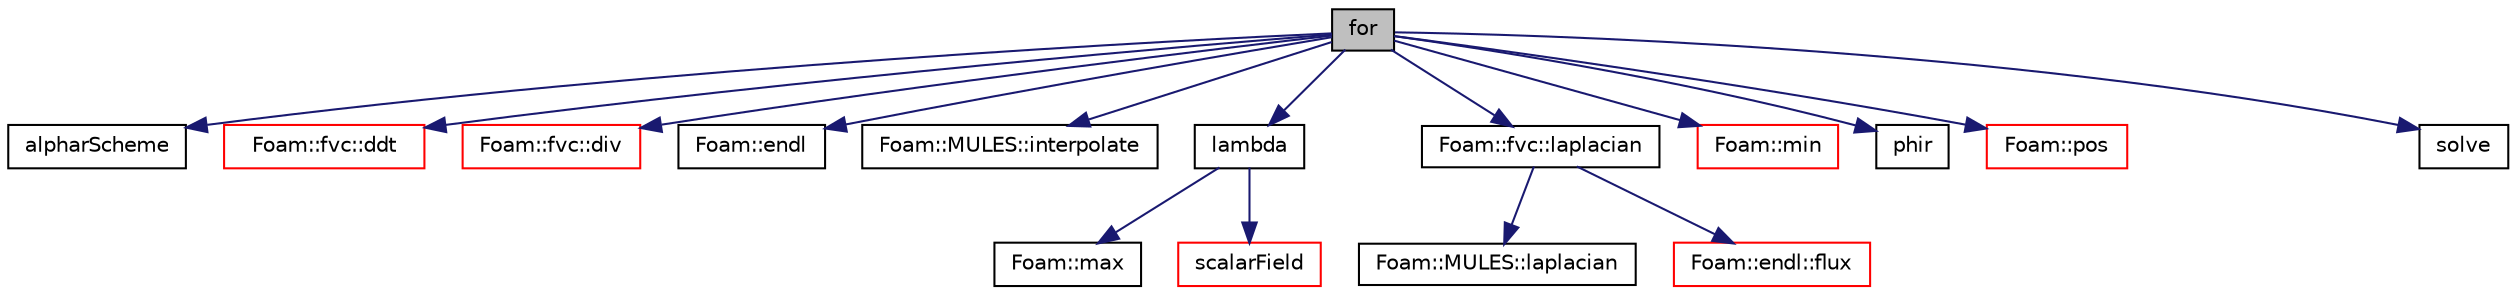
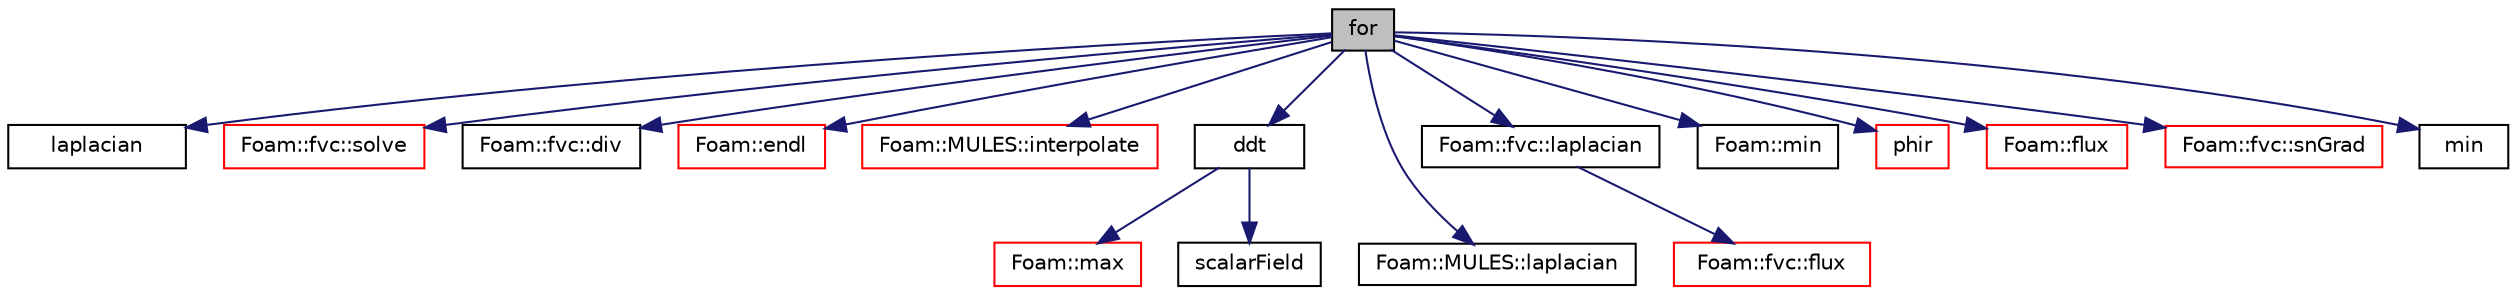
(97, 147) -> (97, 147)
(324, 147) -> (324, 147)
(551, 147) -> (551, 147)
(752, 147) -> (752, 147)
(1010, 147) -> (1010, 147)
(1249, 147) -> (1249, 147)
(1768, 147) -> (1768, 147)
(1912, 147) -> (1912, 147)
(2057, 147) -> (2057, 147)
none -> (2274, 147)
(2464, 147) -> (2464, 147)
(1523, 196) -> (1393, 150)
(1068, 264) -> (1068, 264)
(1249, 264) -> (1249, 264)
(1772, 264) -> (1772, 264)
